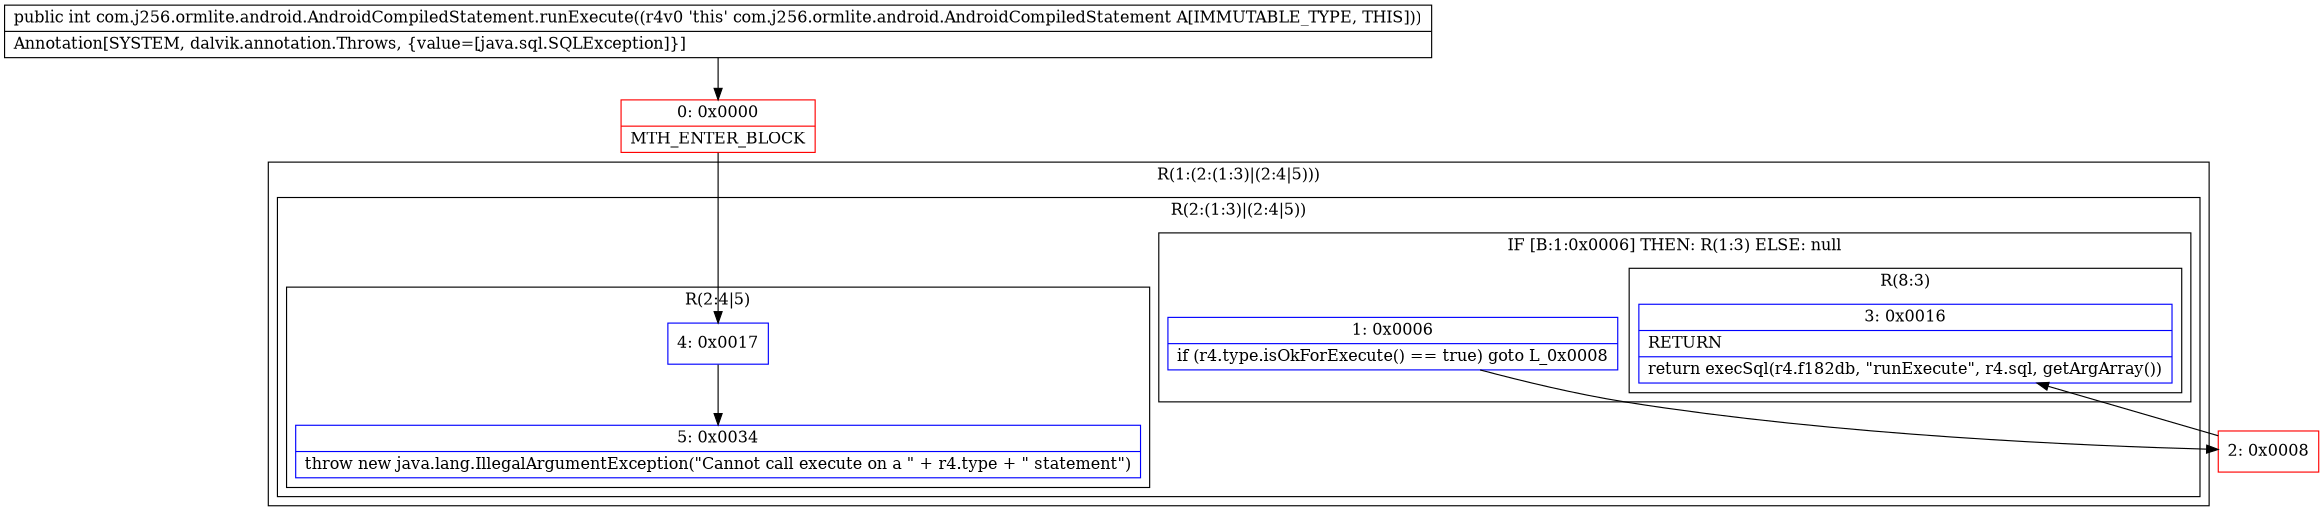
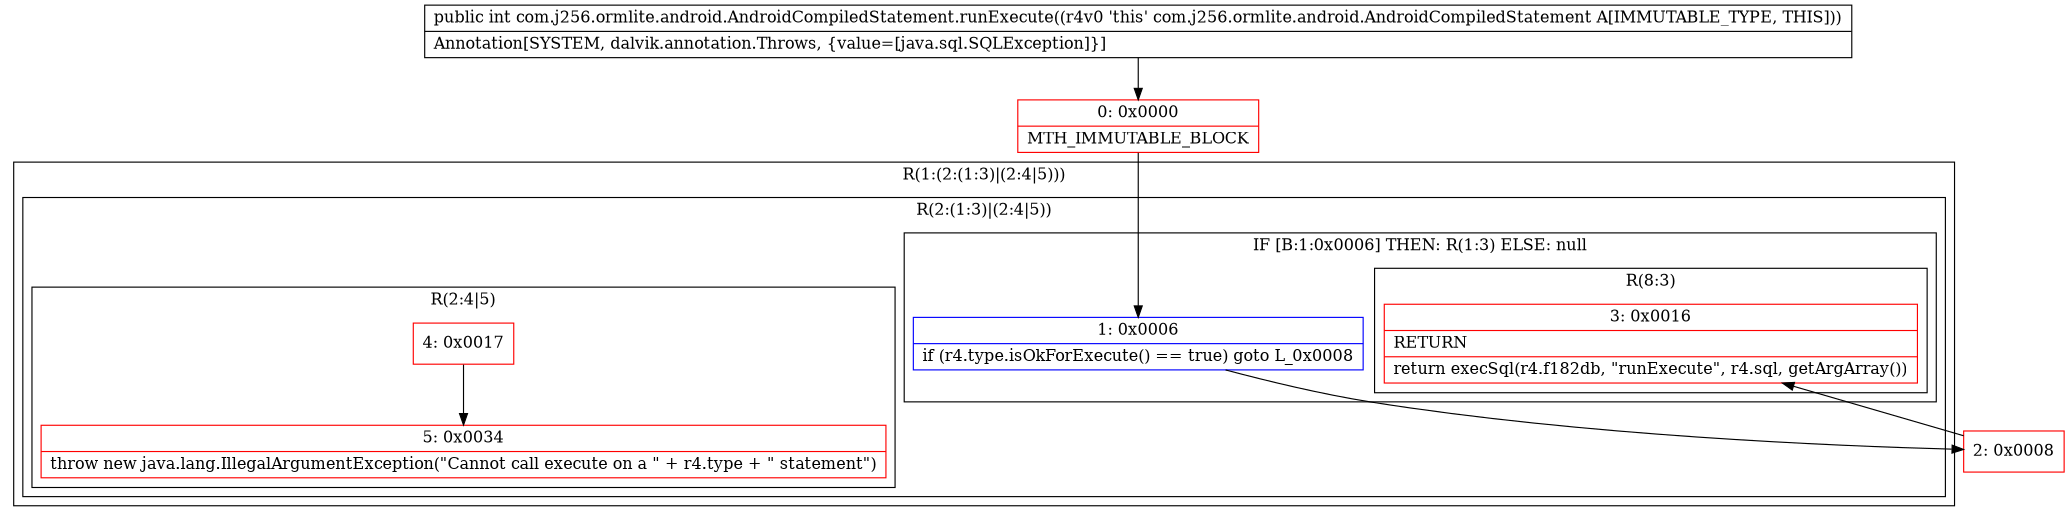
(718, 139) -> (1138, 139)
(718, 232) -> (1138, 226)
(718, 344) -> (464, 344)
(1905, 344) -> (1651, 344)
(718, 452) -> (464, 452)
